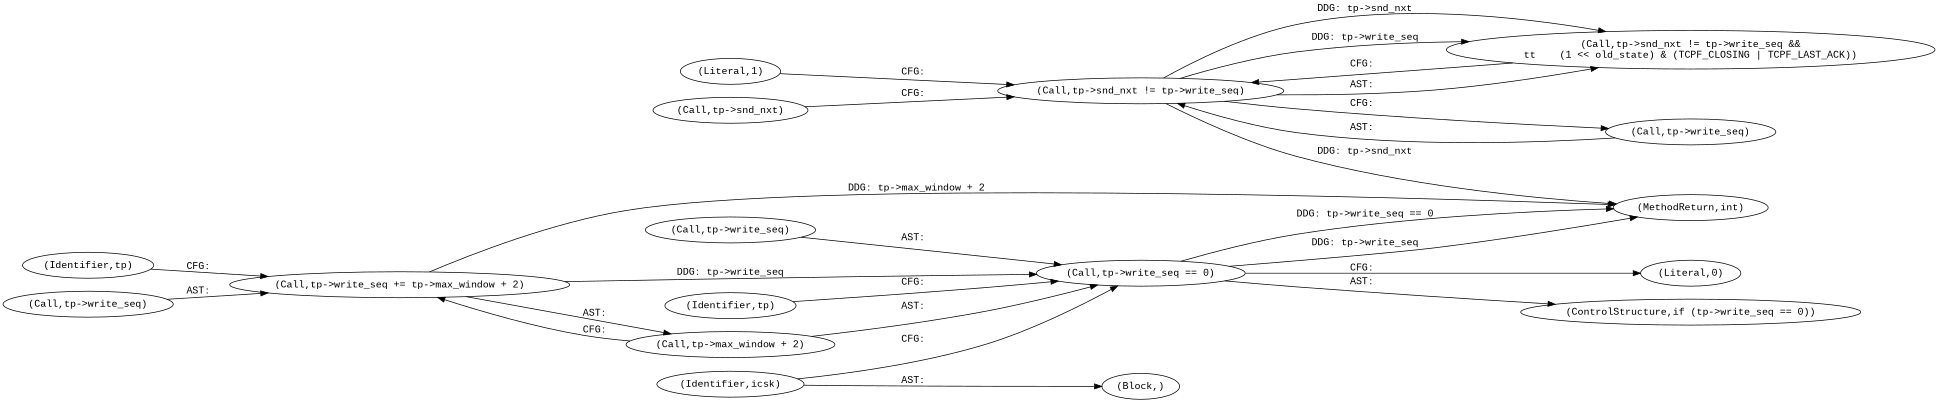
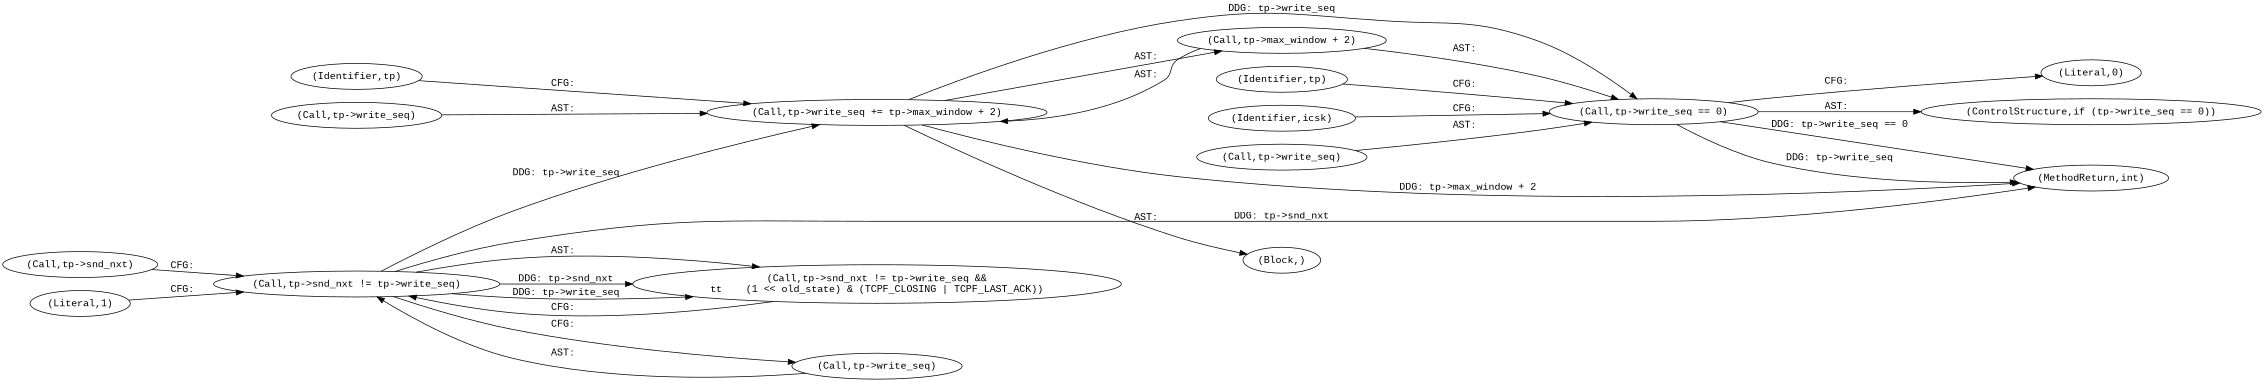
none -> (592, 185)
(598, 330) -> (1149, 75)
(949, 386) -> (1069, 198)
